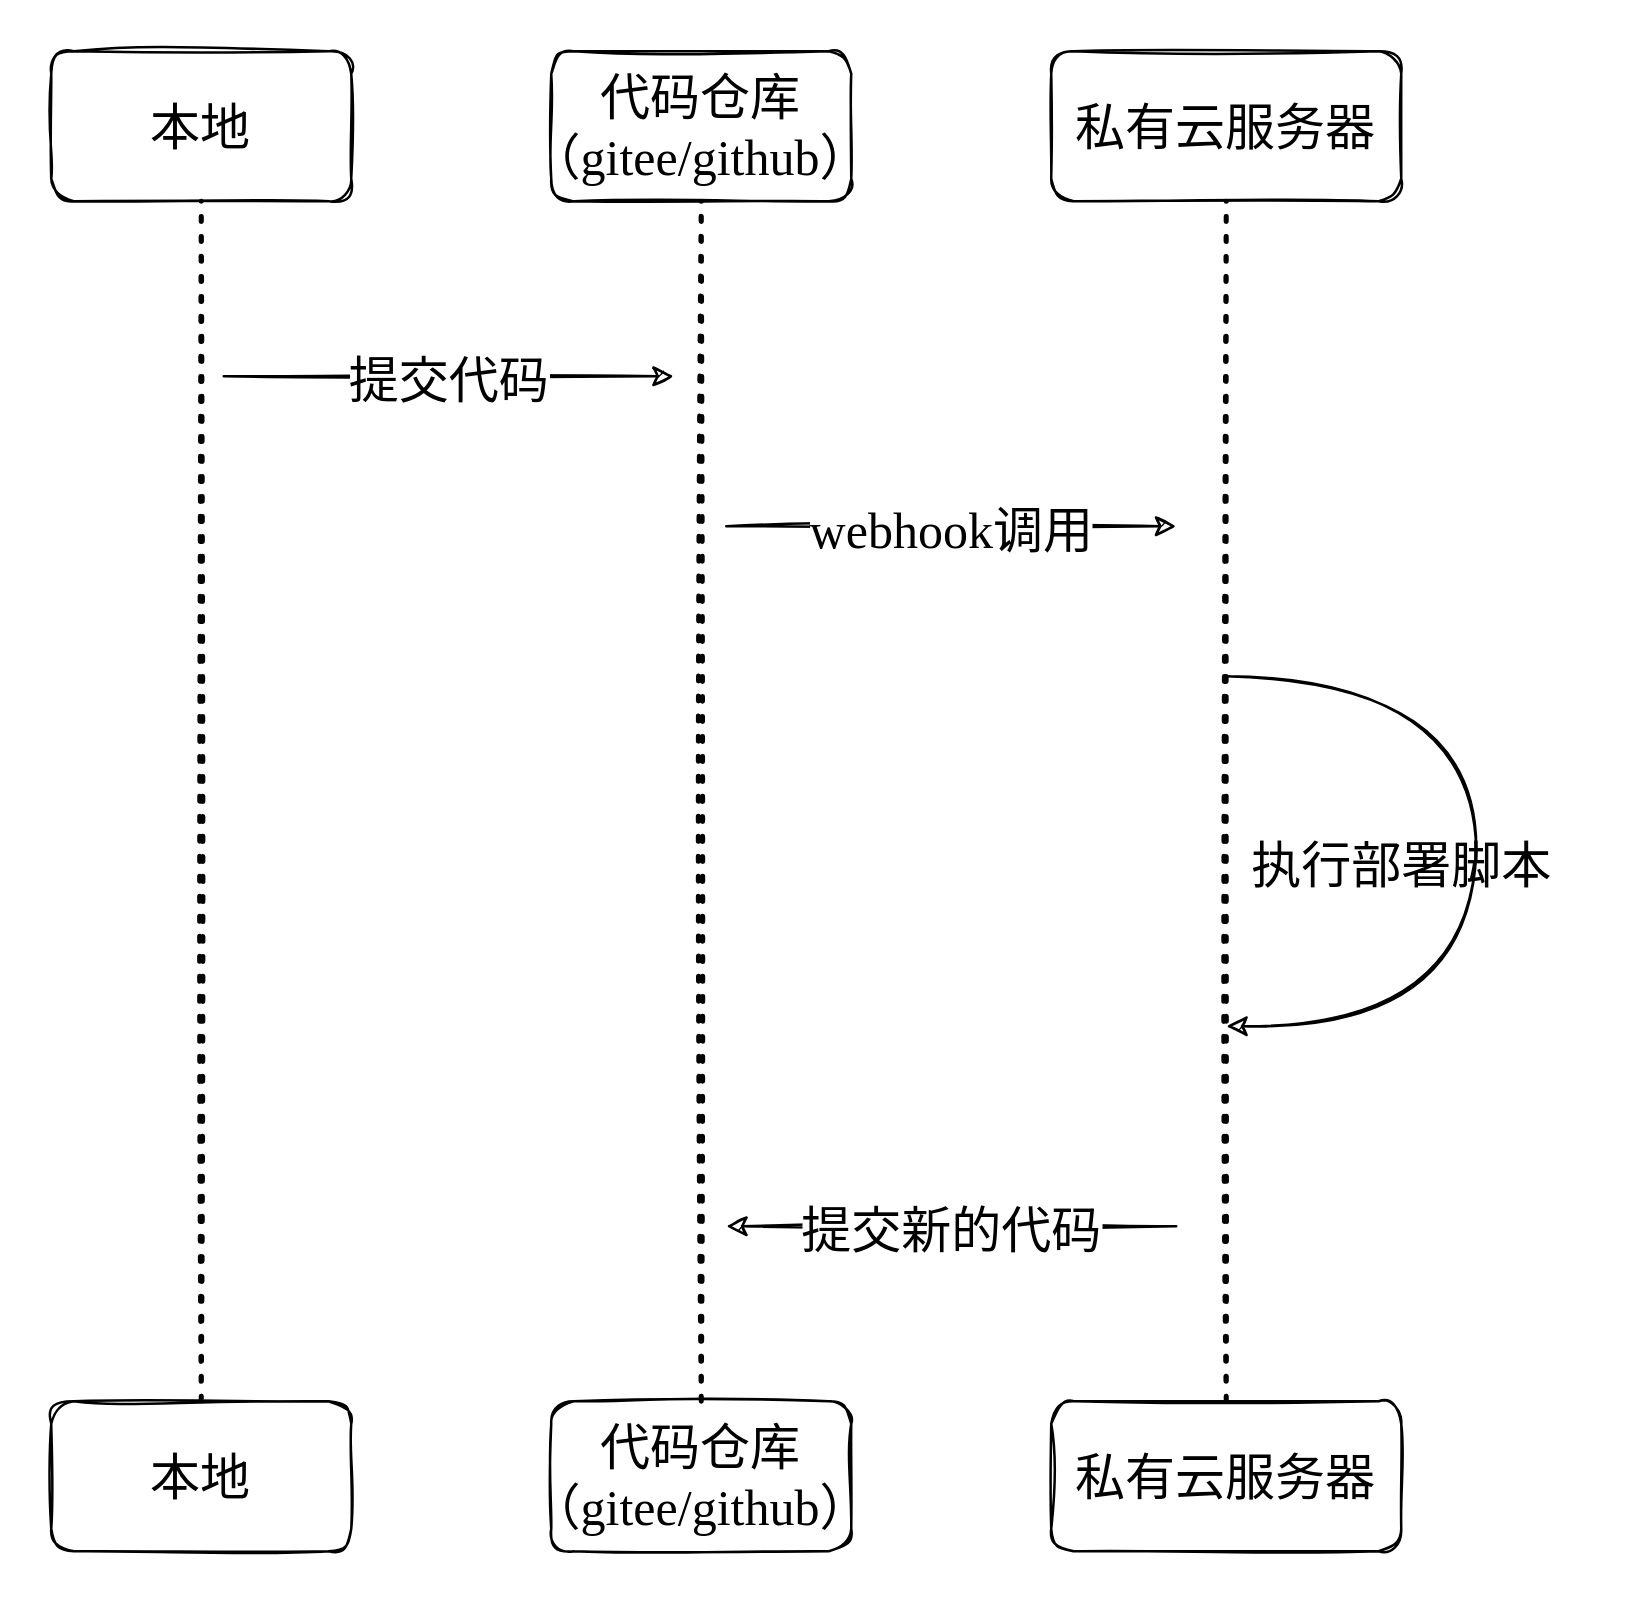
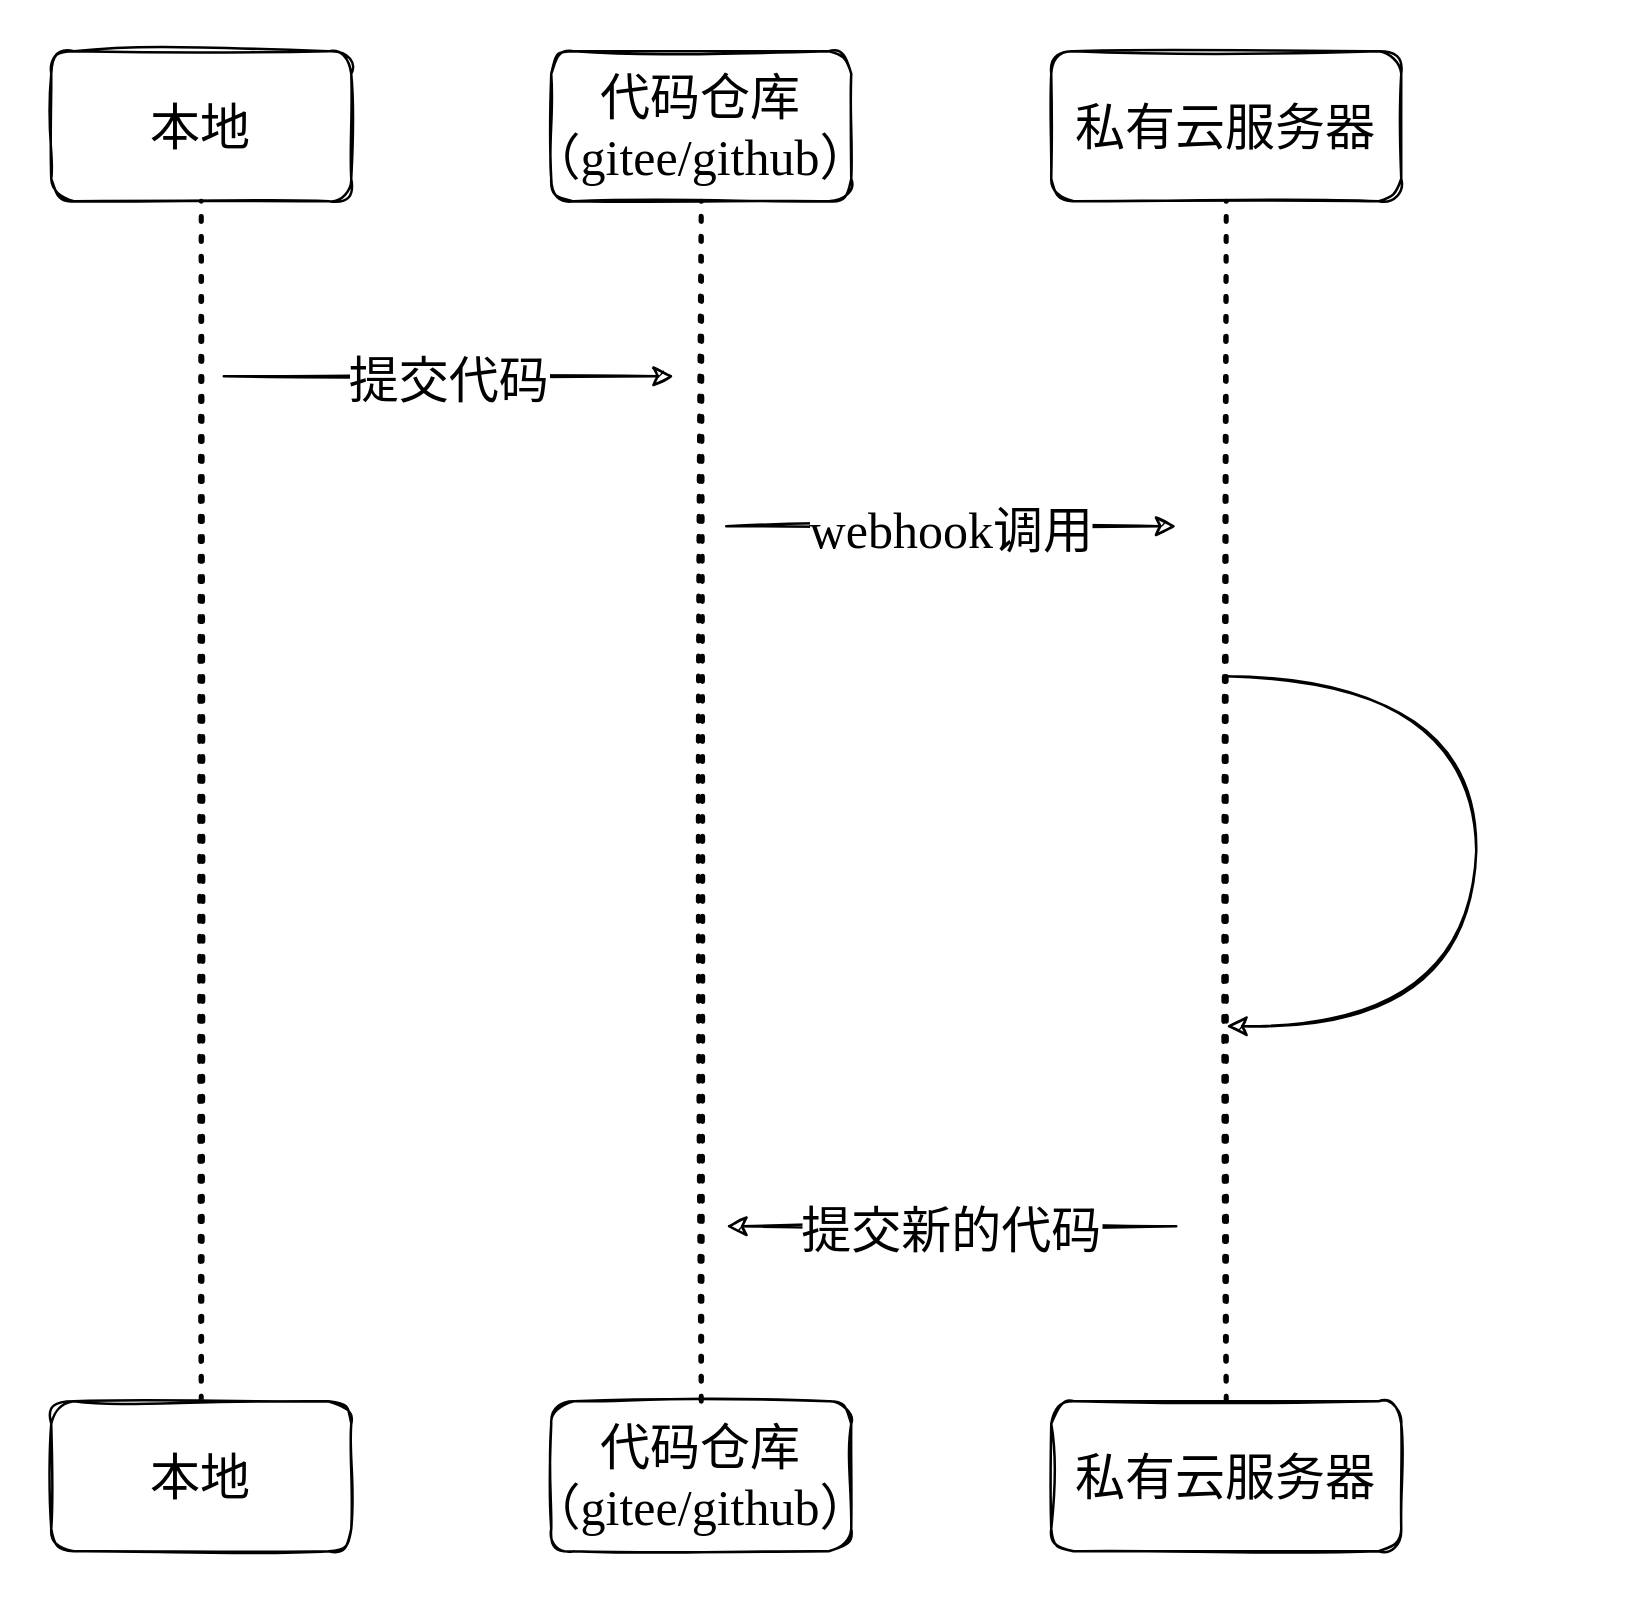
(1401, 864) -> none
